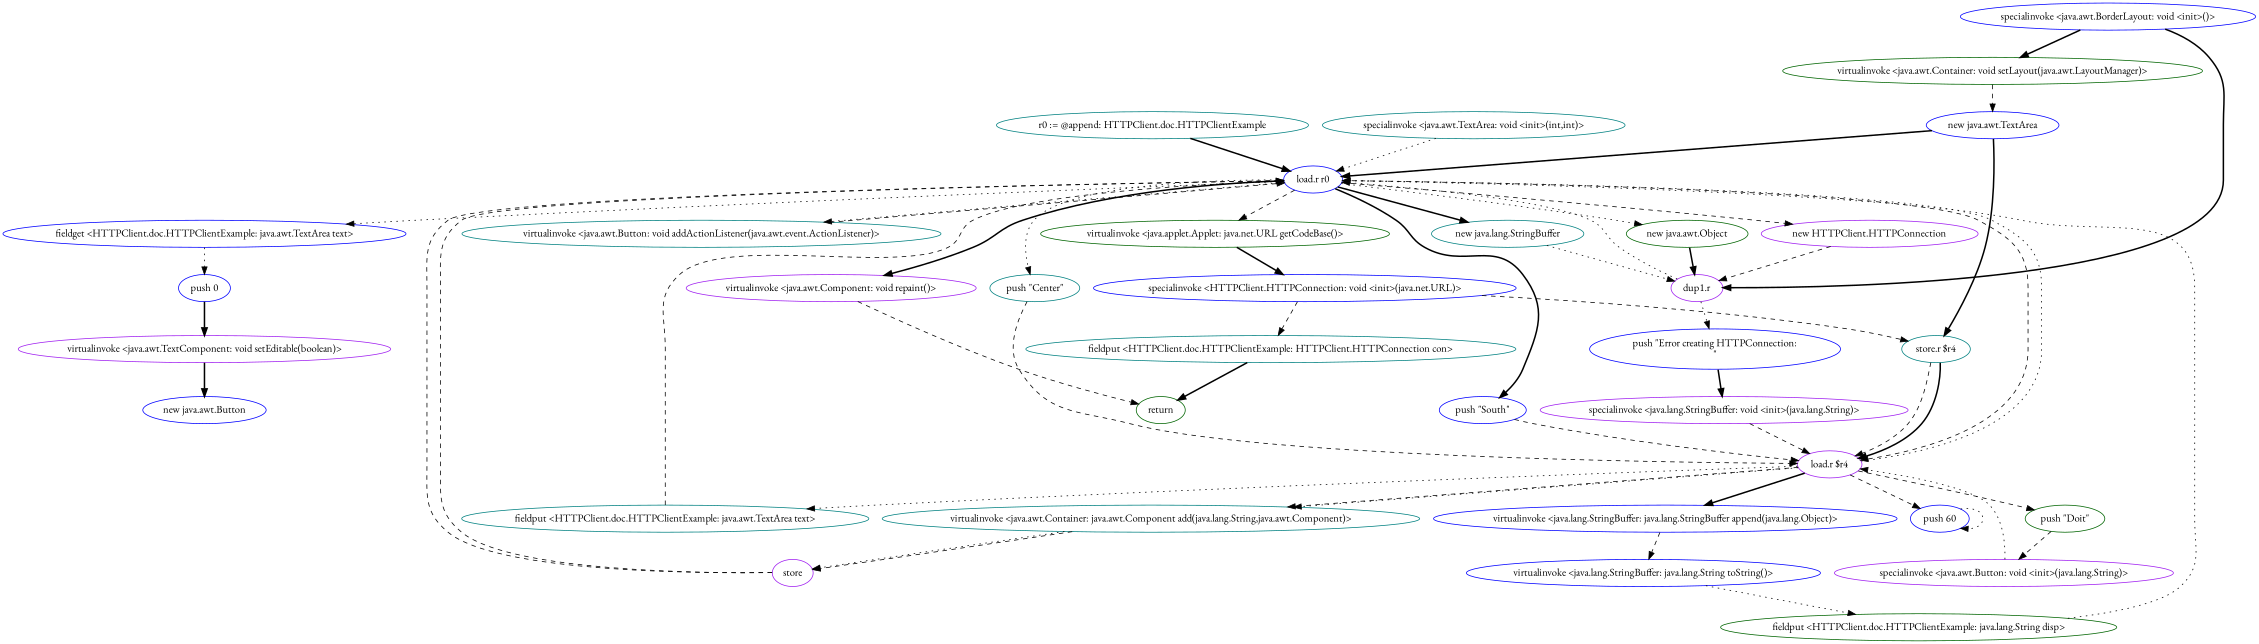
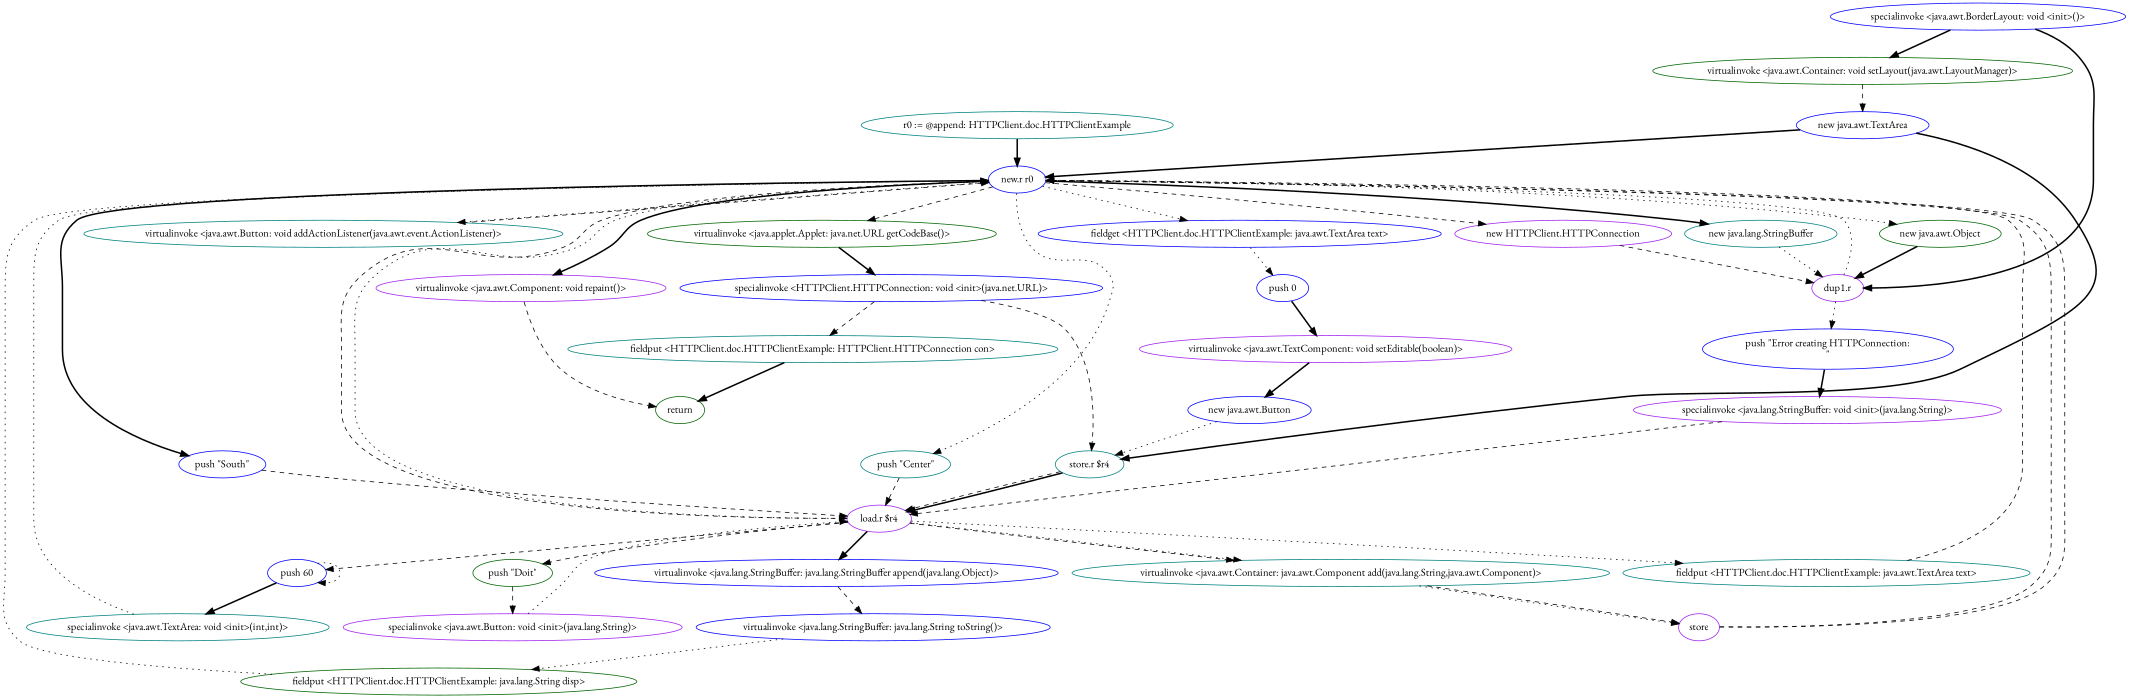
(1313, 179) -> (1017, 179)
none -> (1170, 437)
none -> (245, 597)
